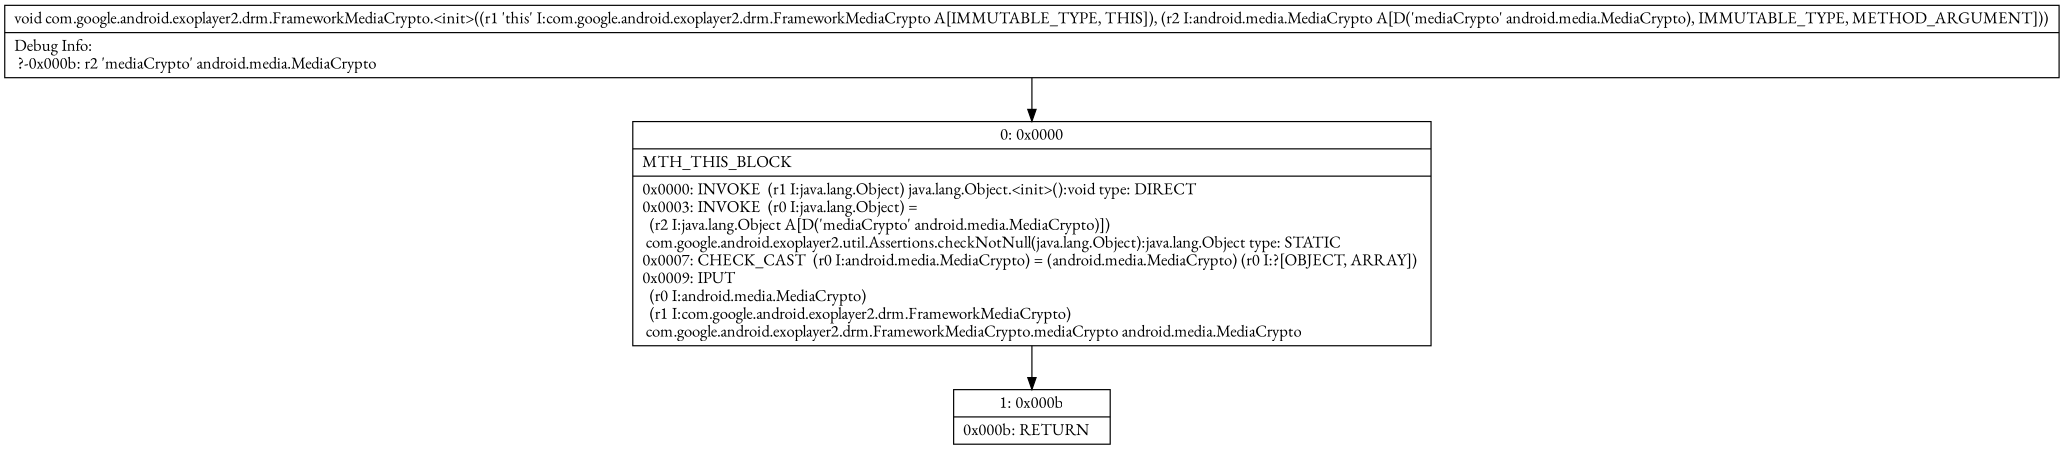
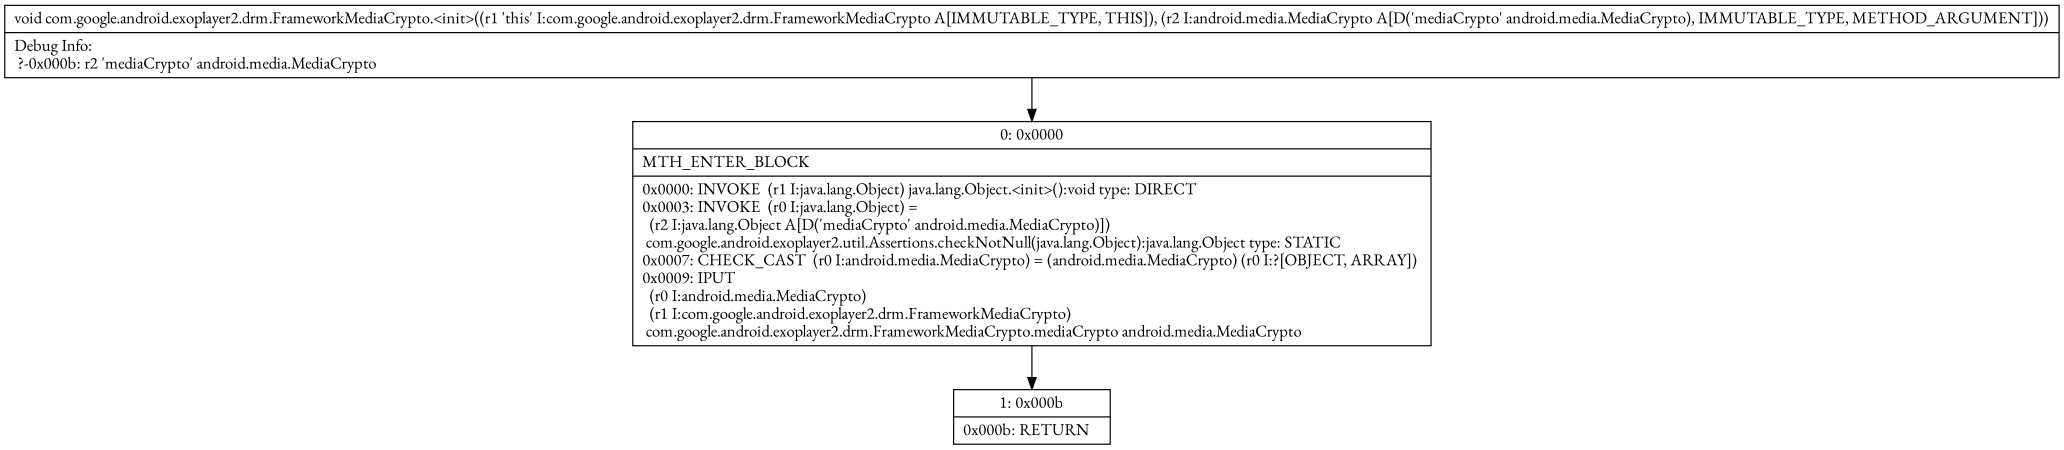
(718, 162) -> (726, 162)
